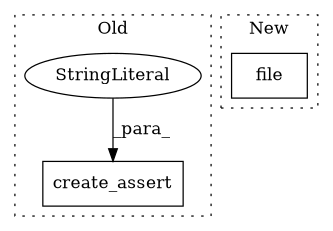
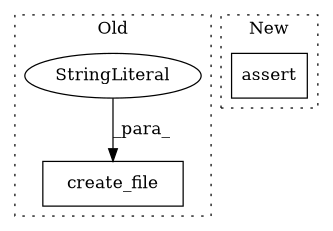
(269, 76) -> (269, 76)
(113, 184) -> (113, 184)
